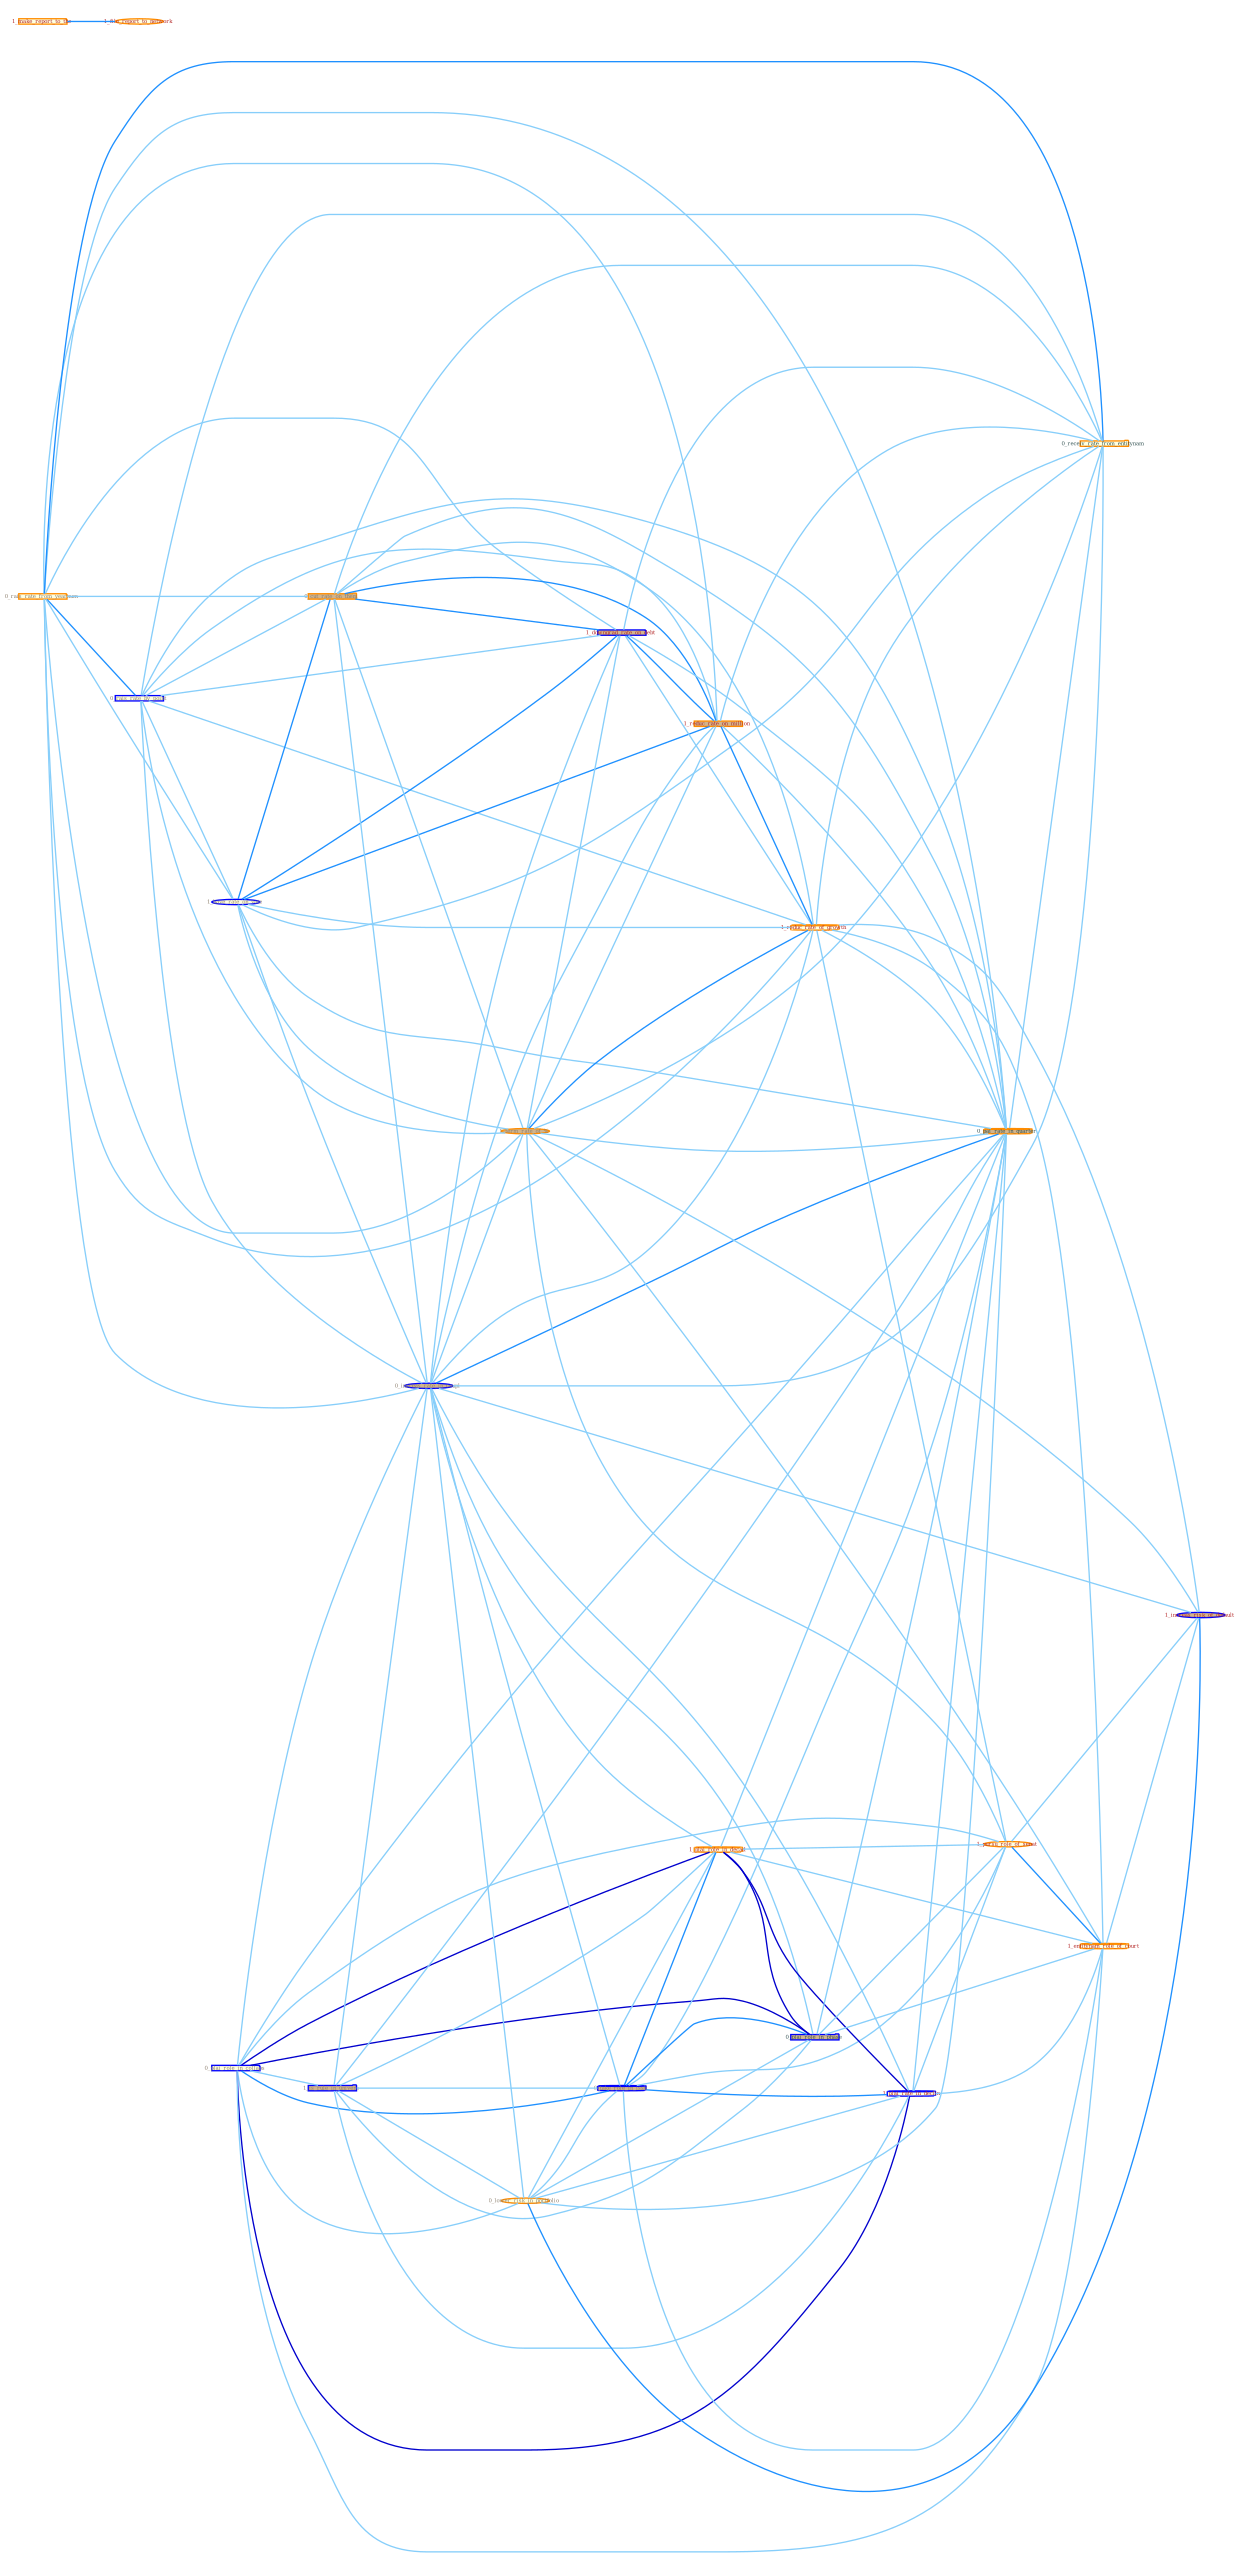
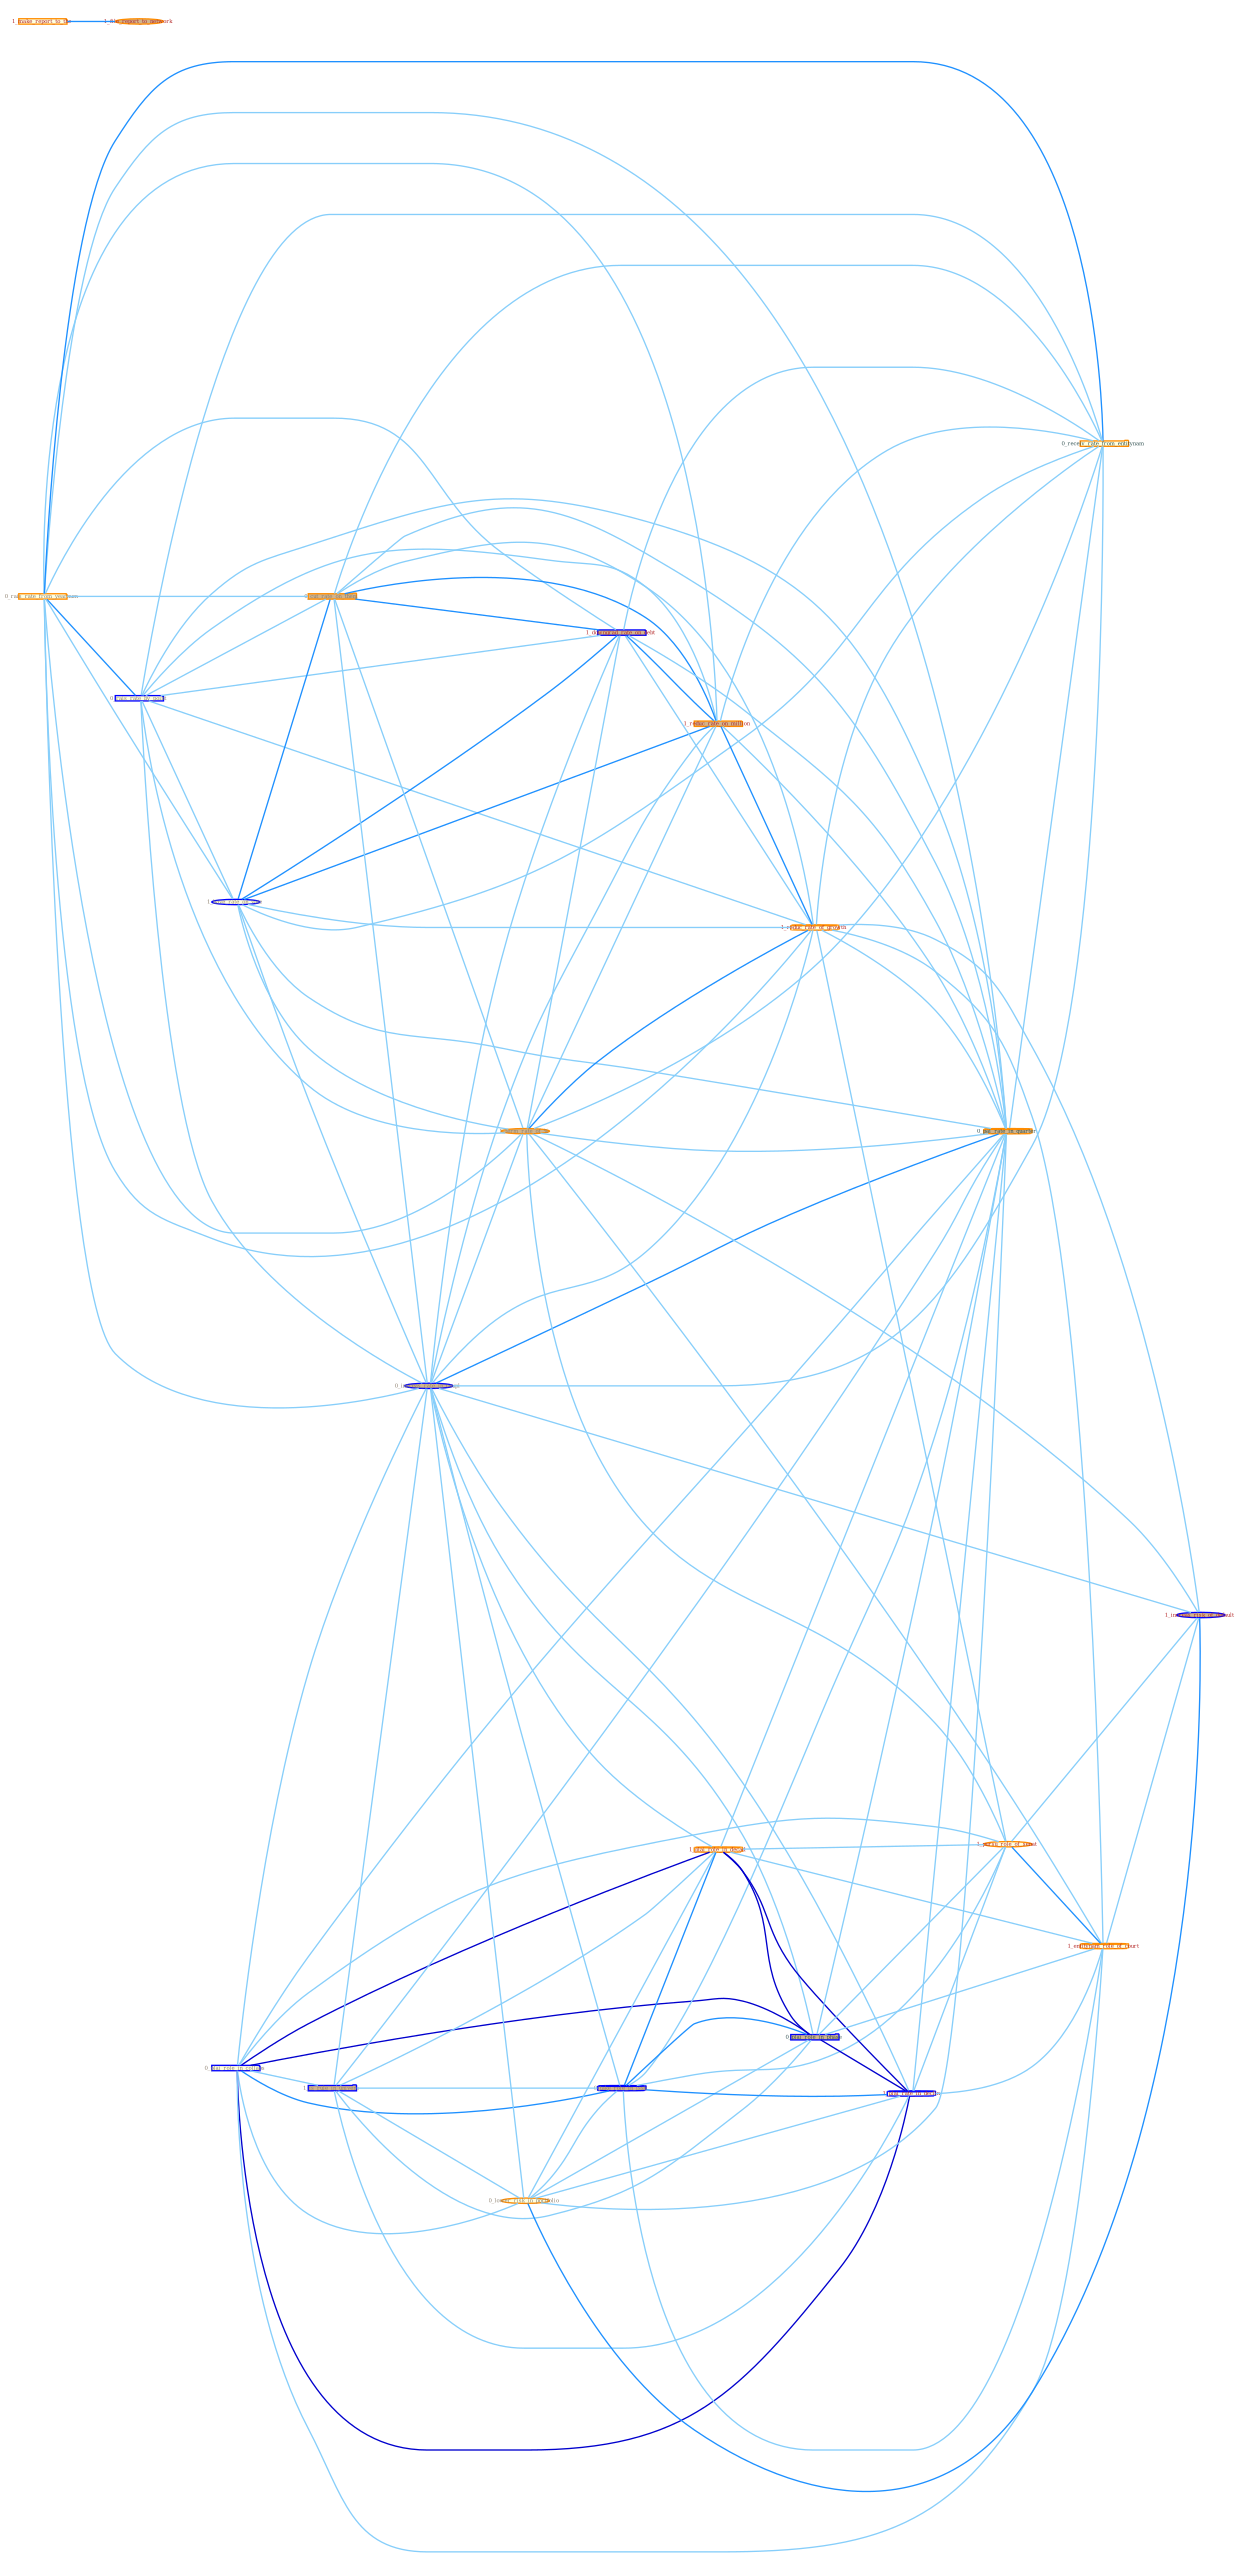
(139, 21) -> (139, 21)
none -> (863, 2065)
